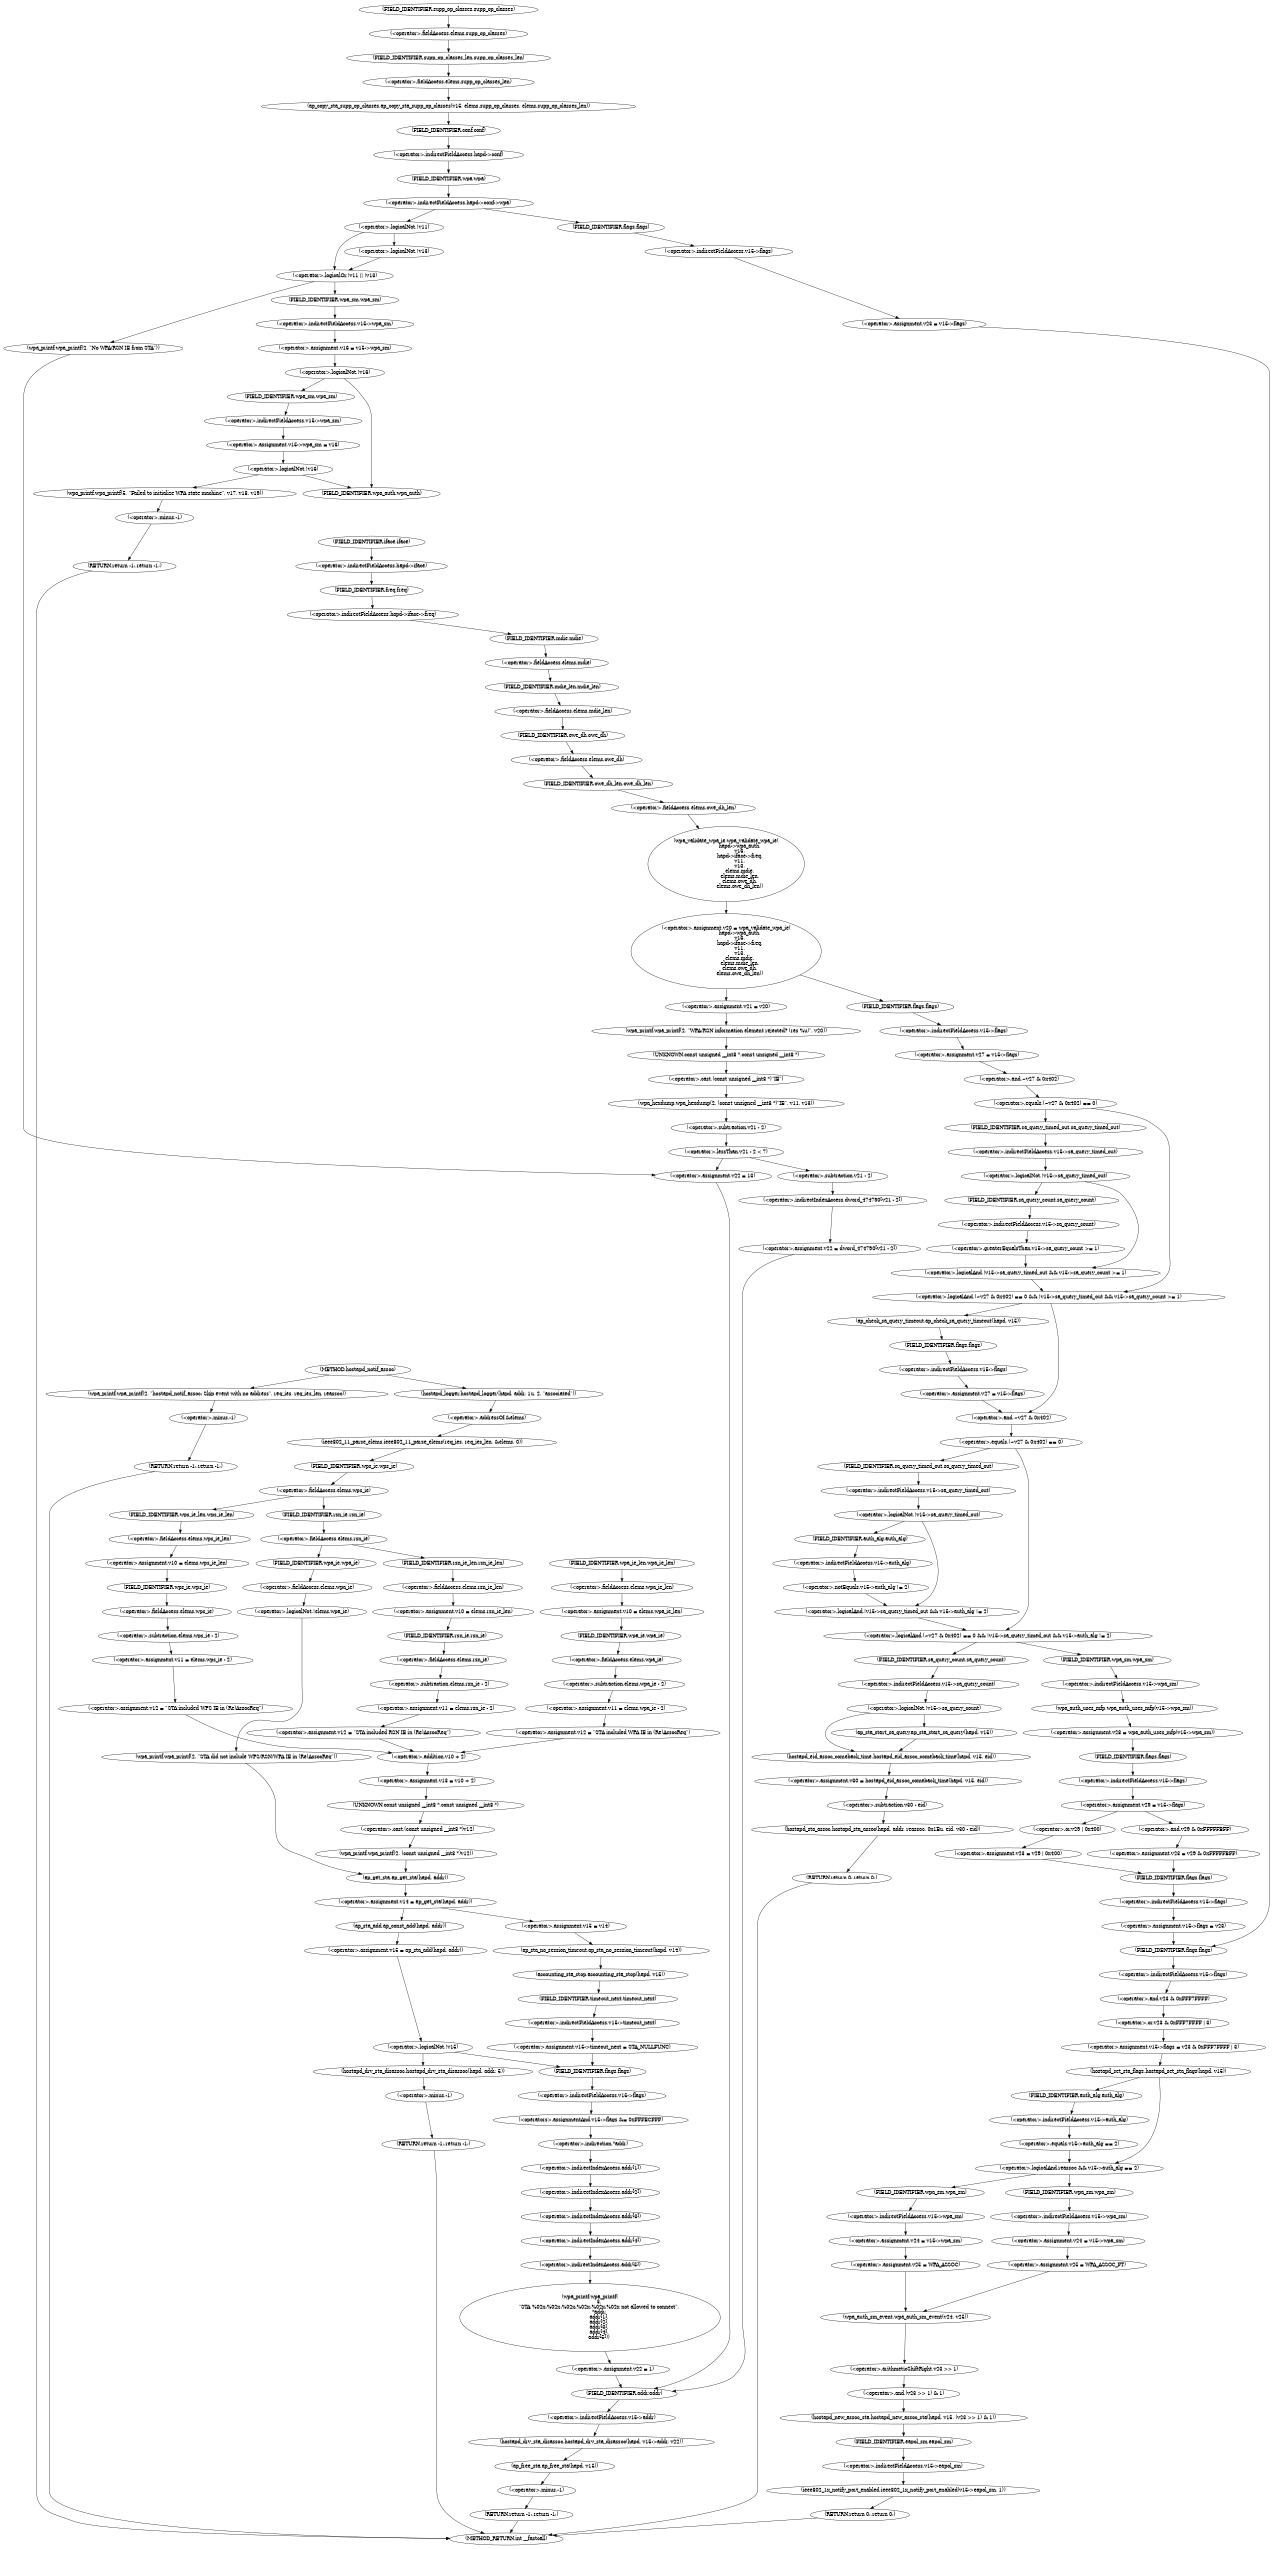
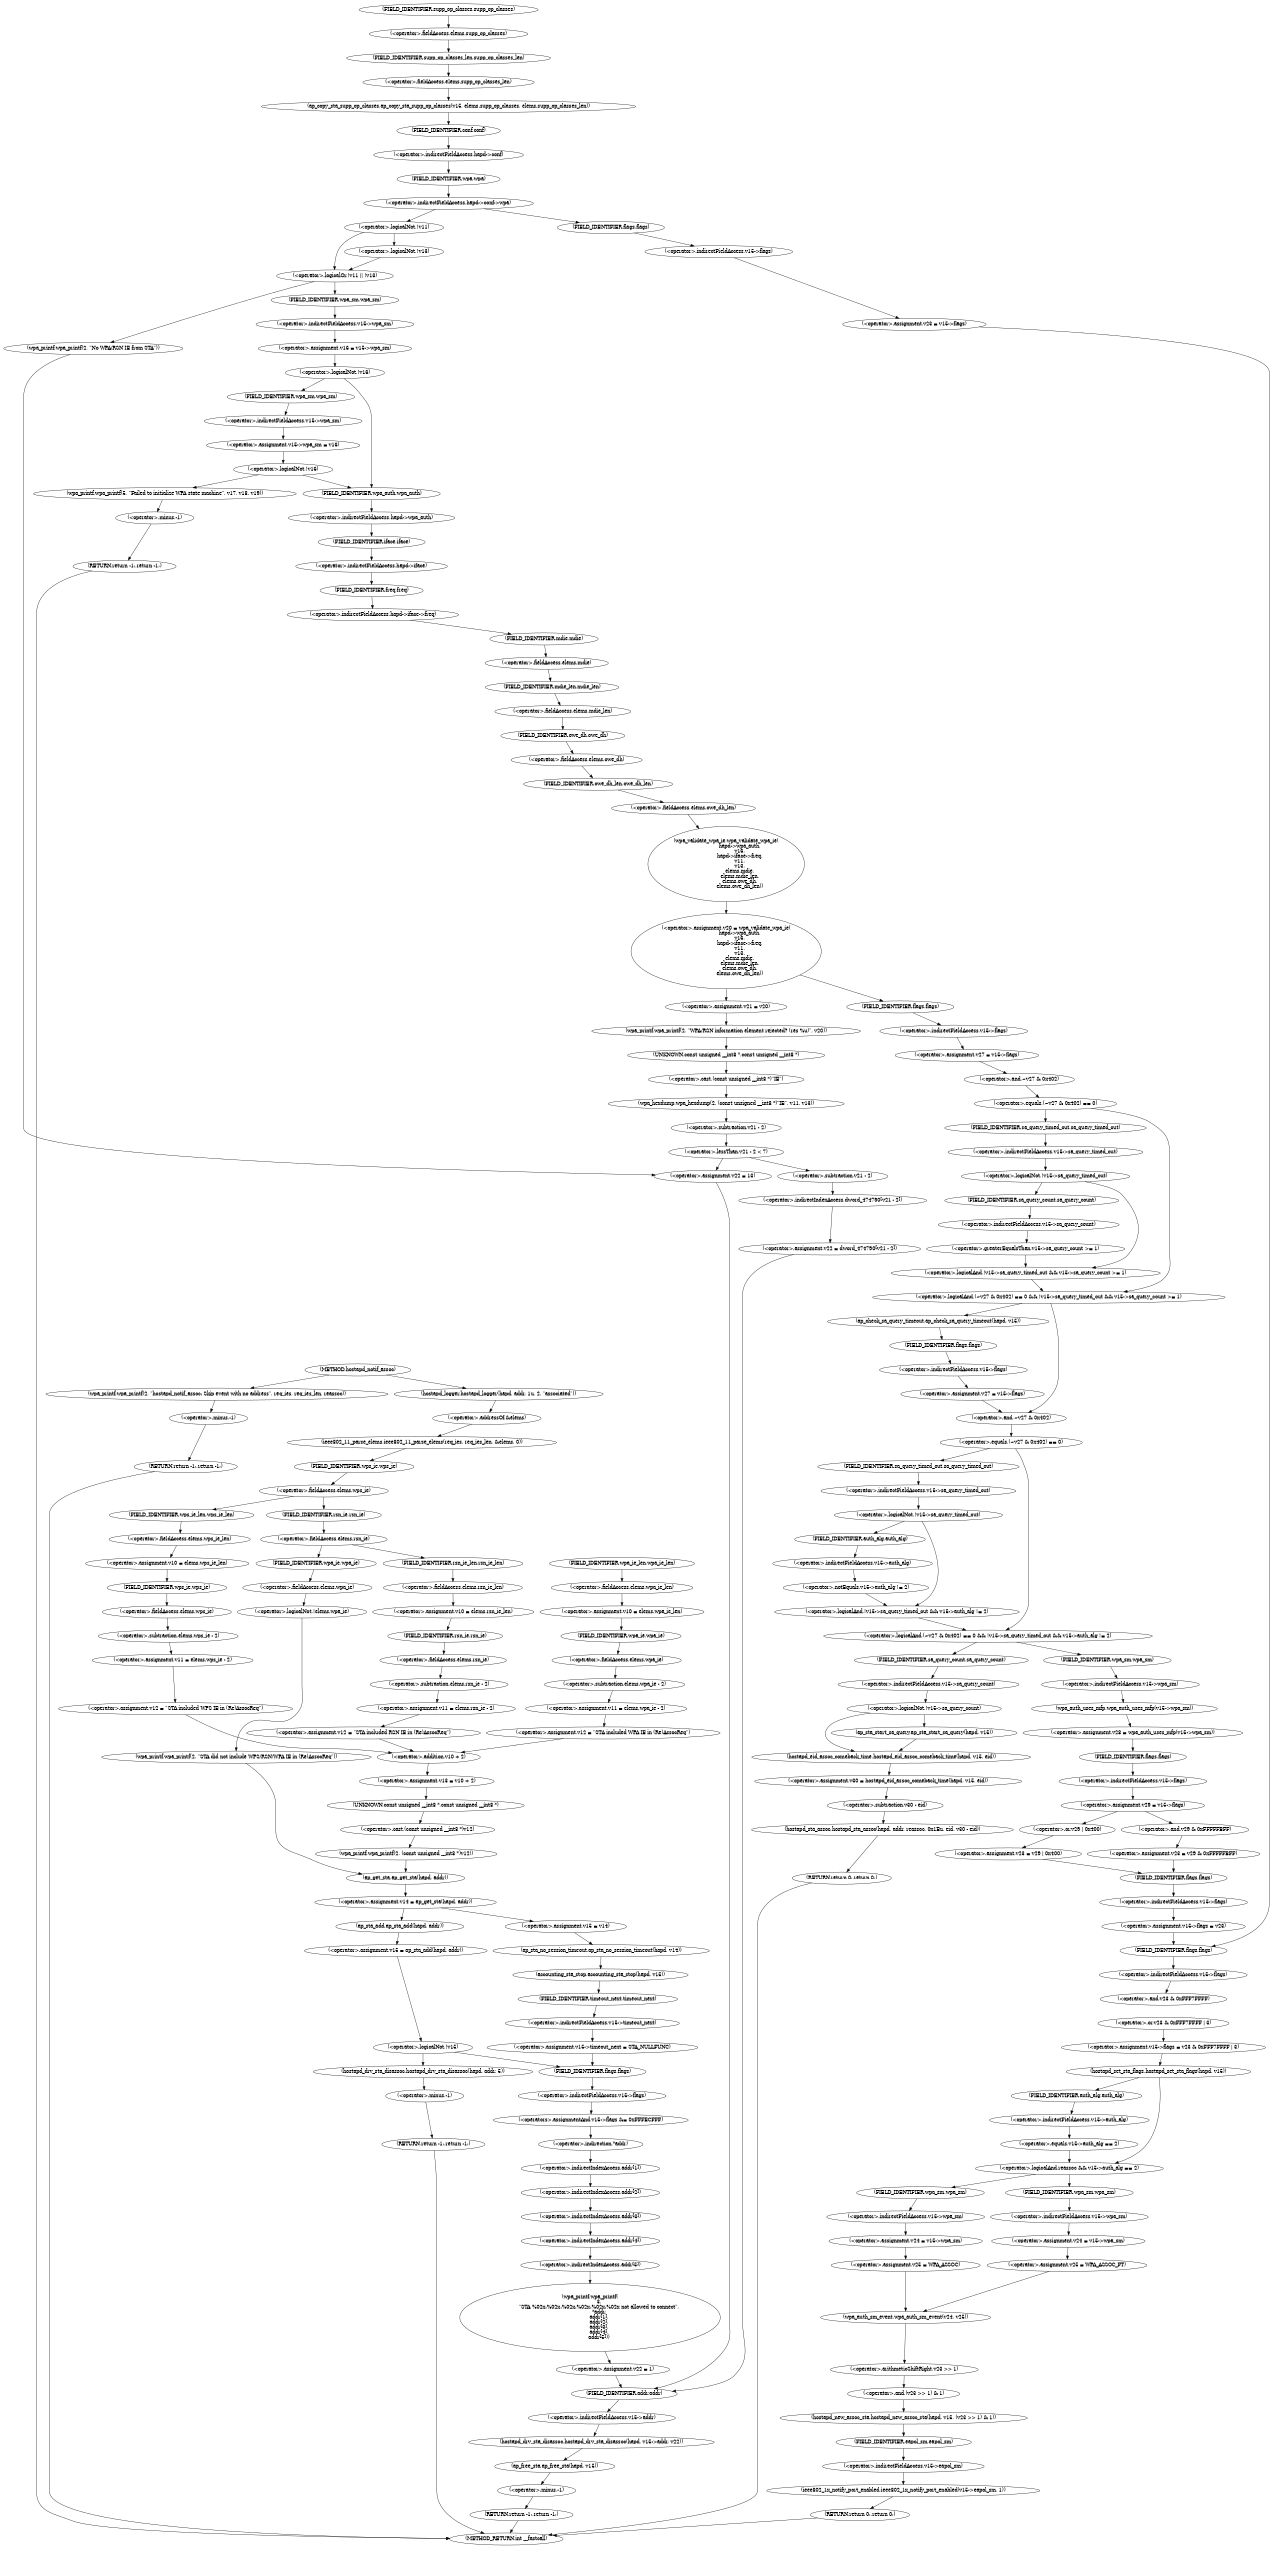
none -> (372, 518)
(400, 1927) -> (400, 1927)
(1163, 2010) -> none
